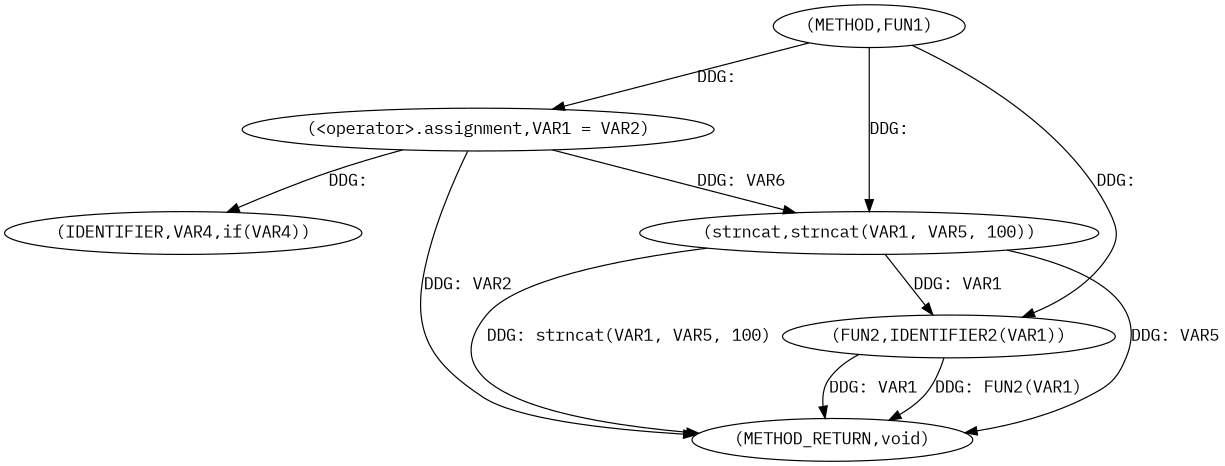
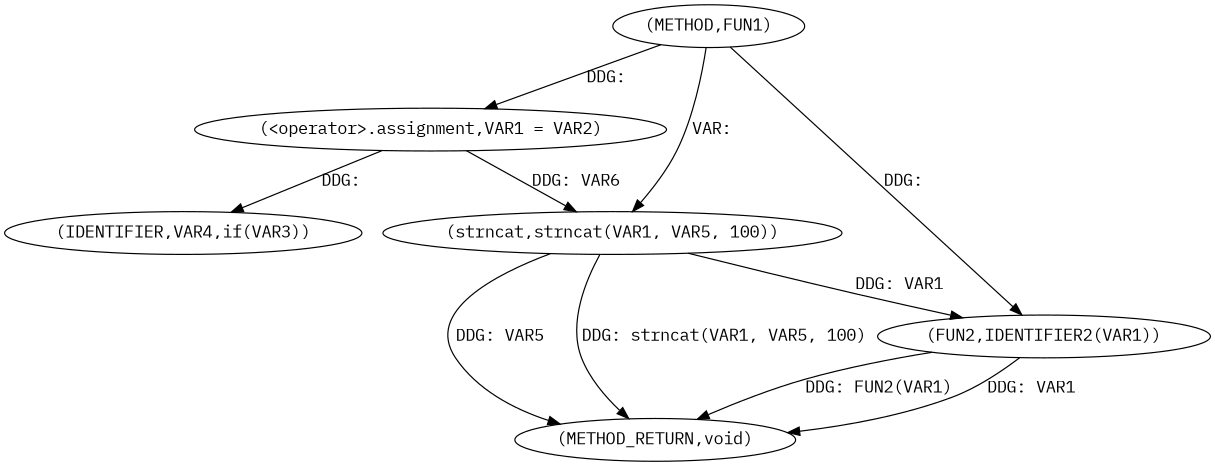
(894, 130) -> (717, 130)
(183, 233) -> (183, 233)
(454, 375) -> none
